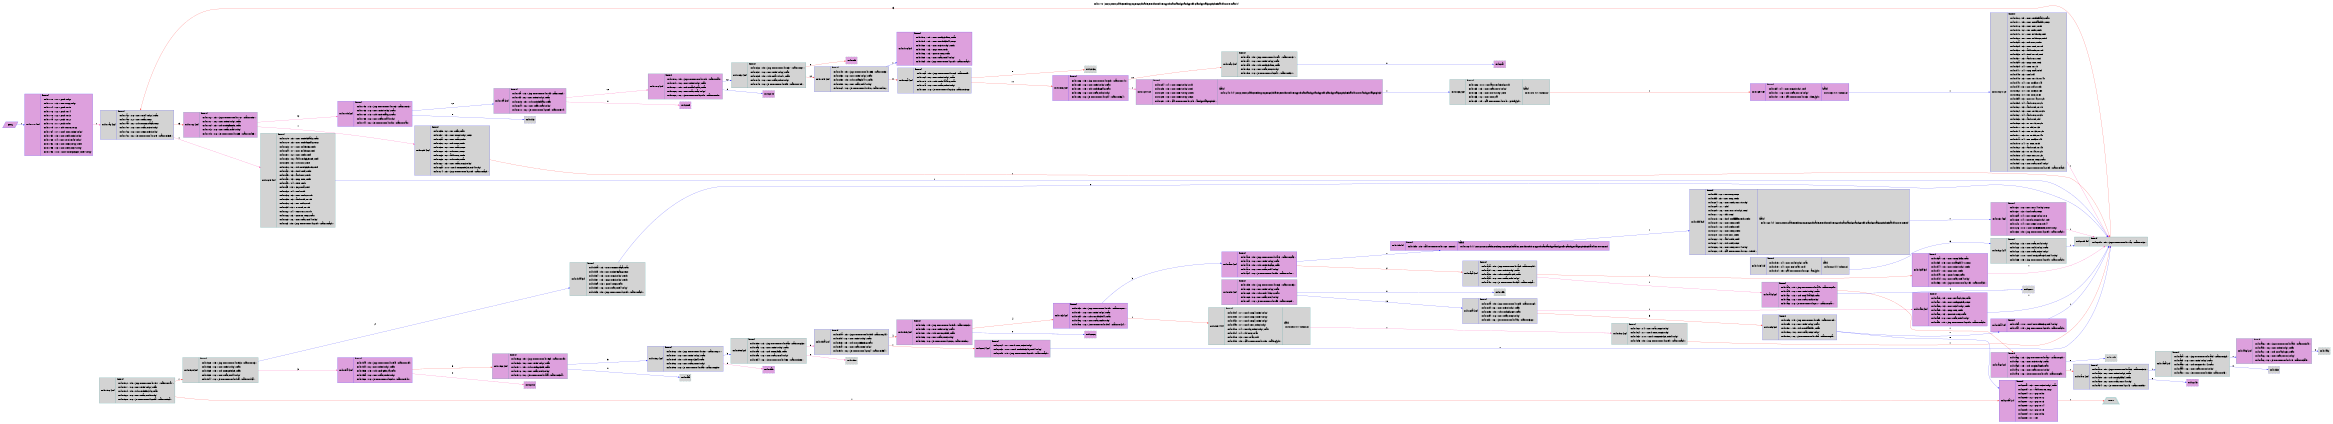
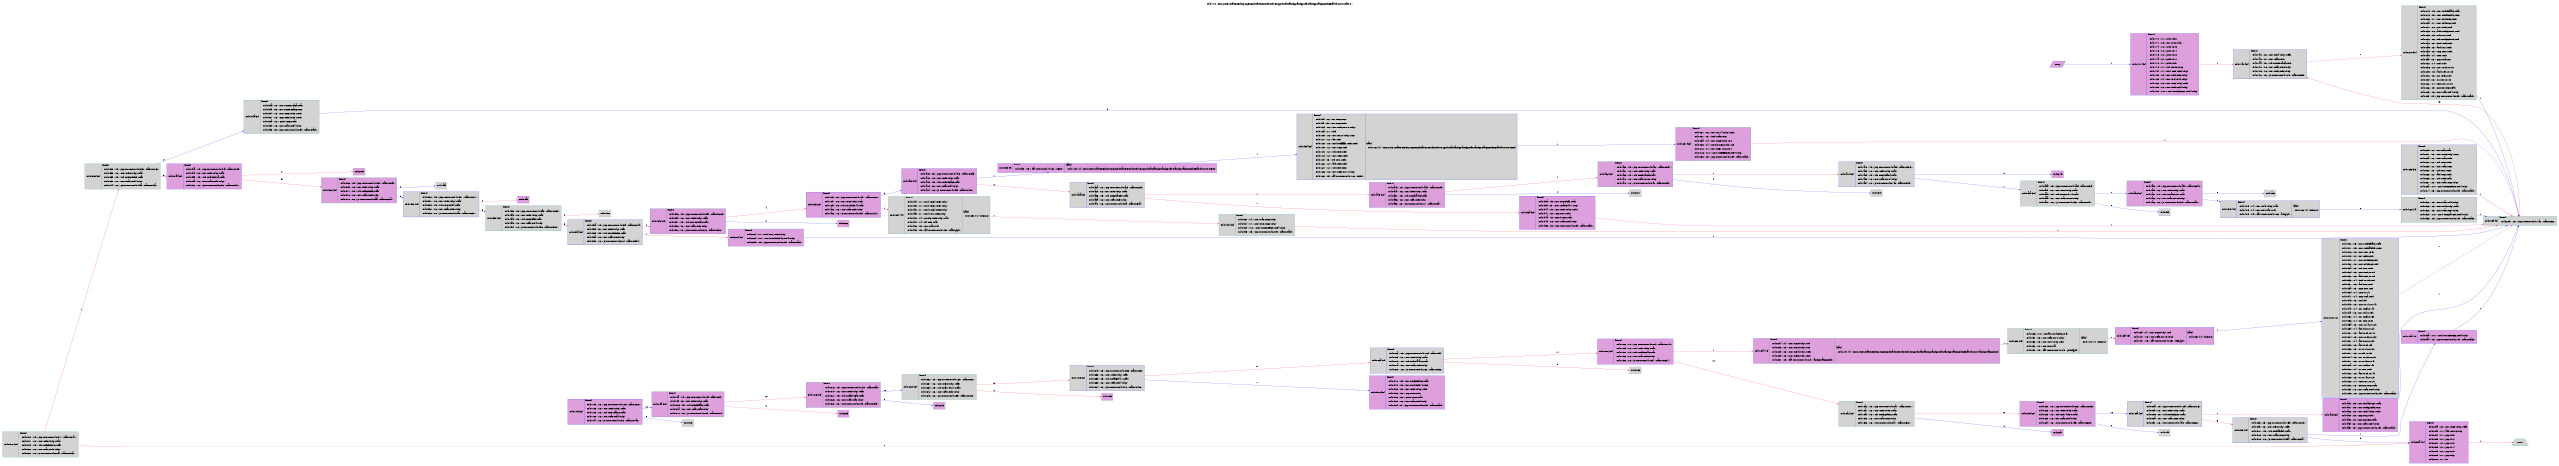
(220, 125) -> none
none -> (2211, 200)
none -> (1966, 414)
